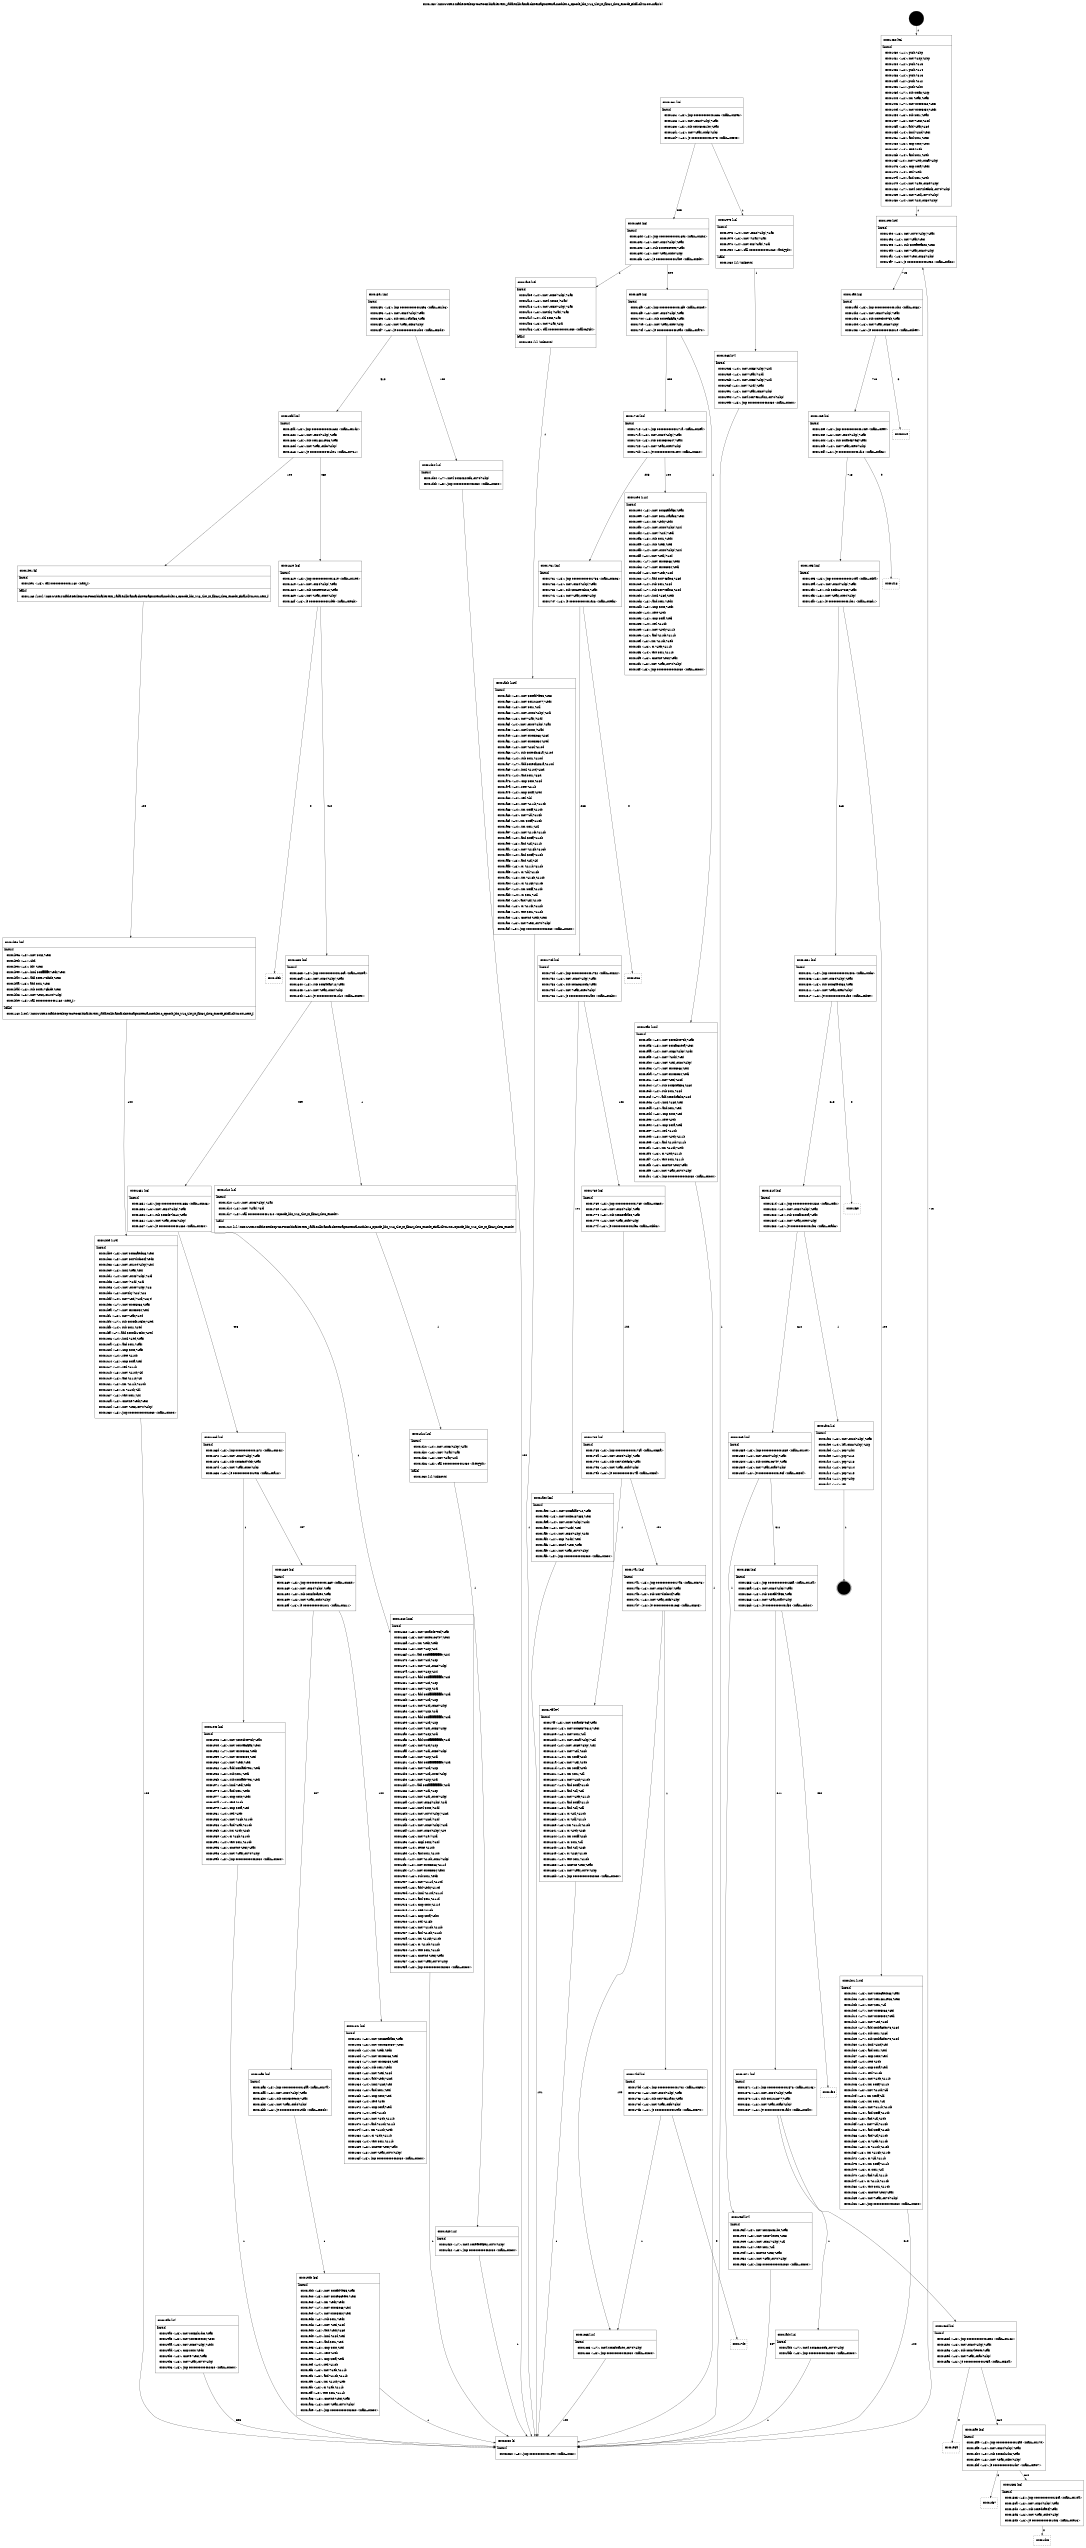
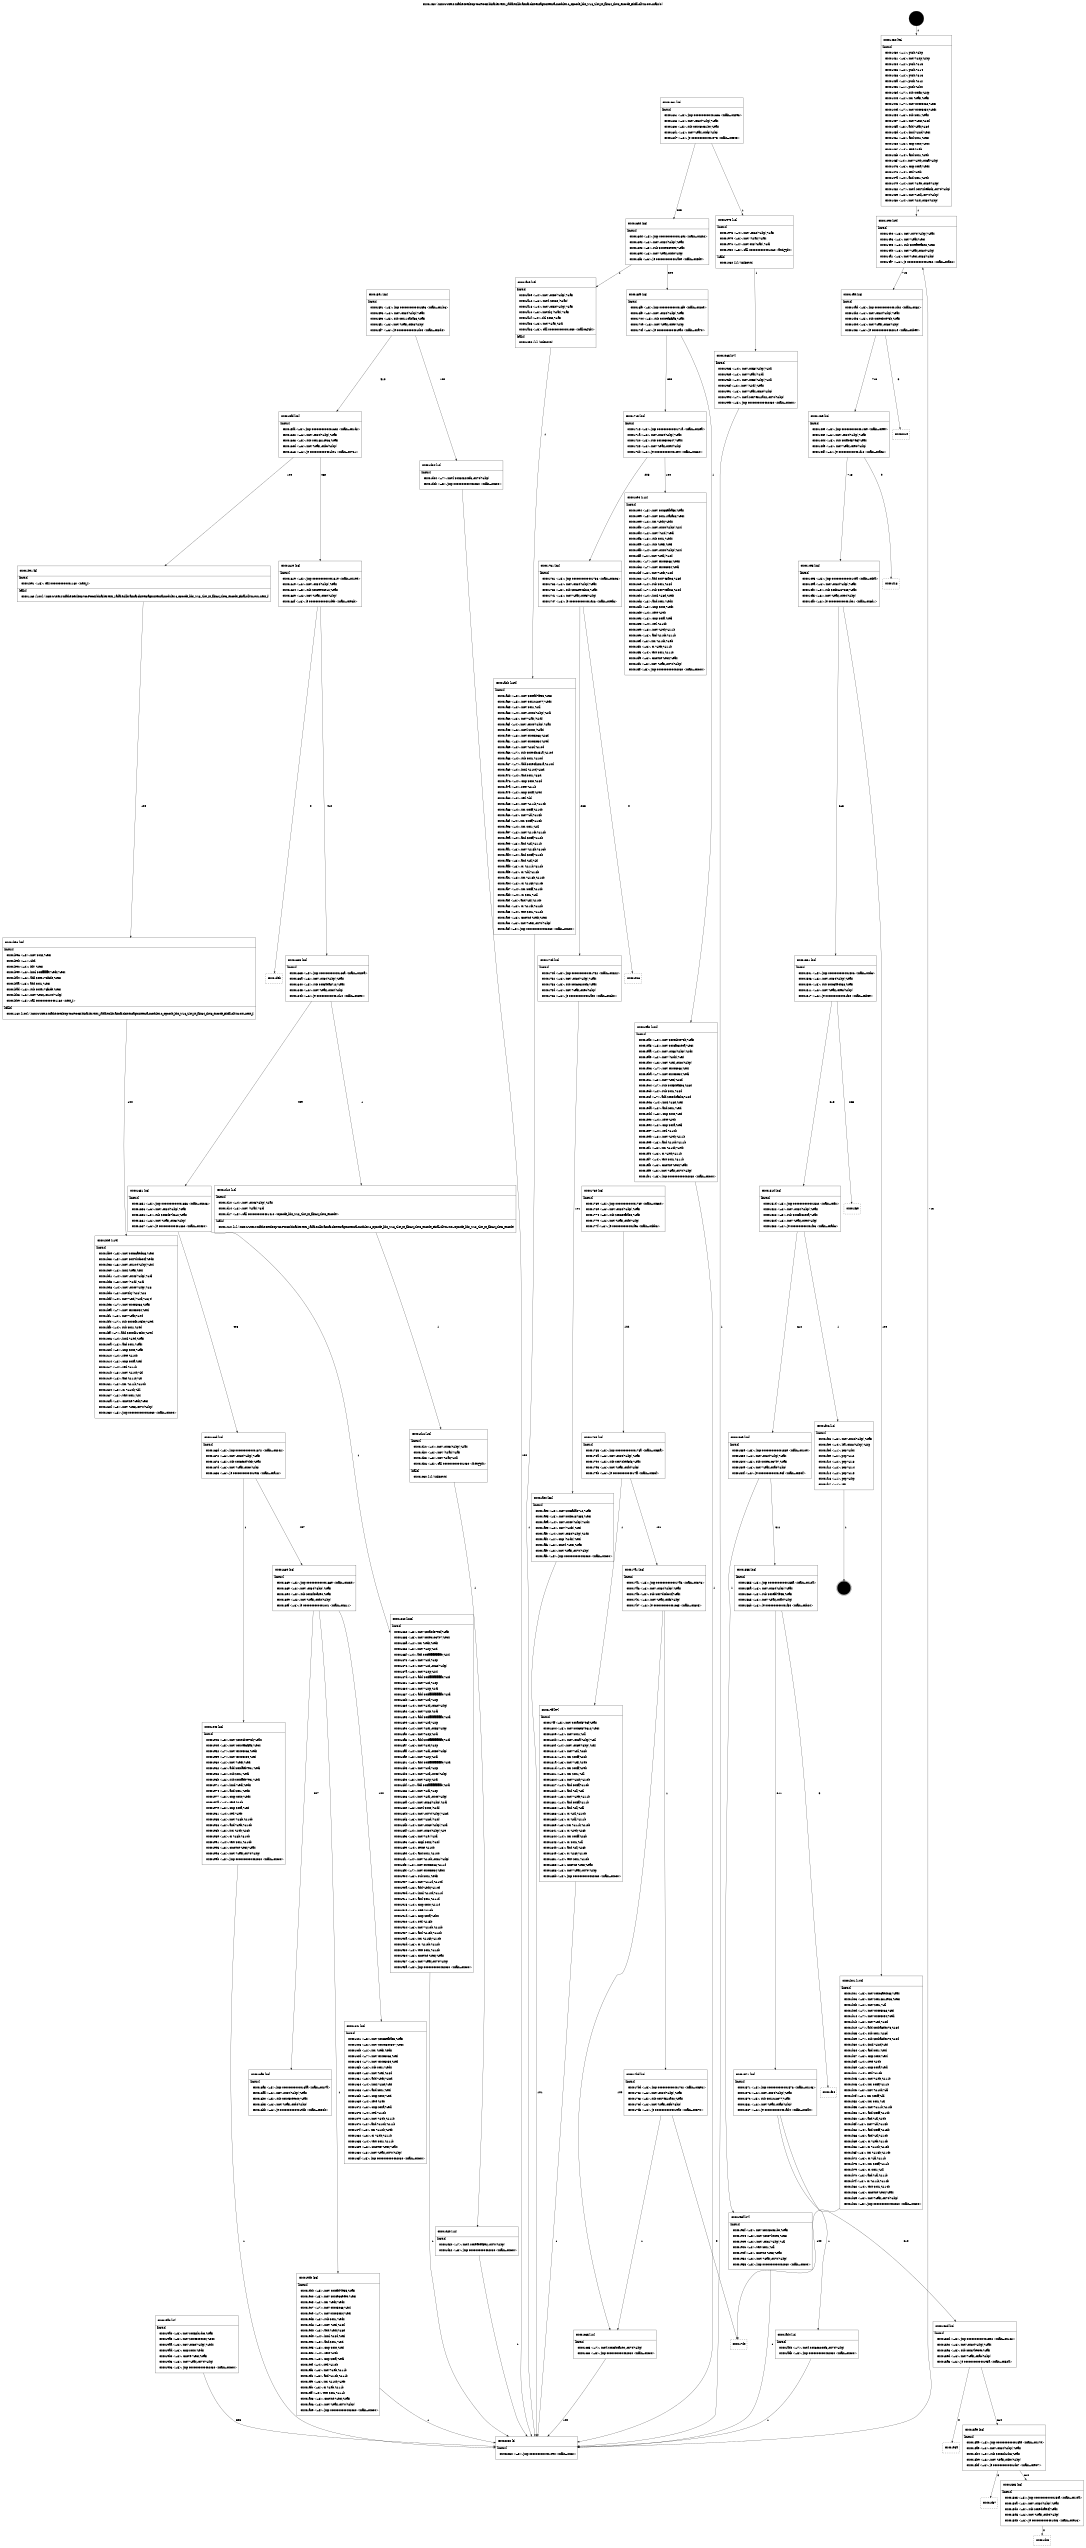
(601, 1093) -> none
(851, 1102) -> (851, 1102)
(819, 1794) -> (819, 1794)
(143, 2091) -> none
(309, 2194) -> (334, 1941)
(772, 2344) -> (772, 2344)
(829, 2426) -> (792, 2273)
